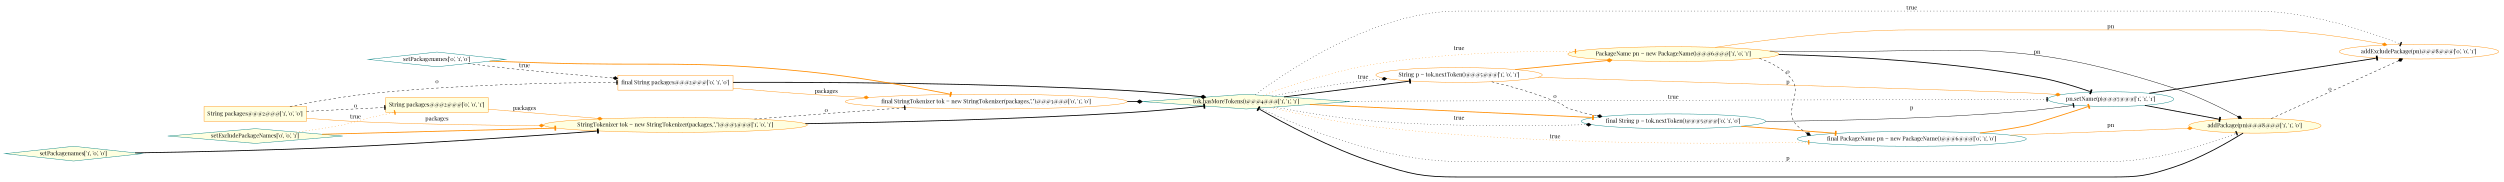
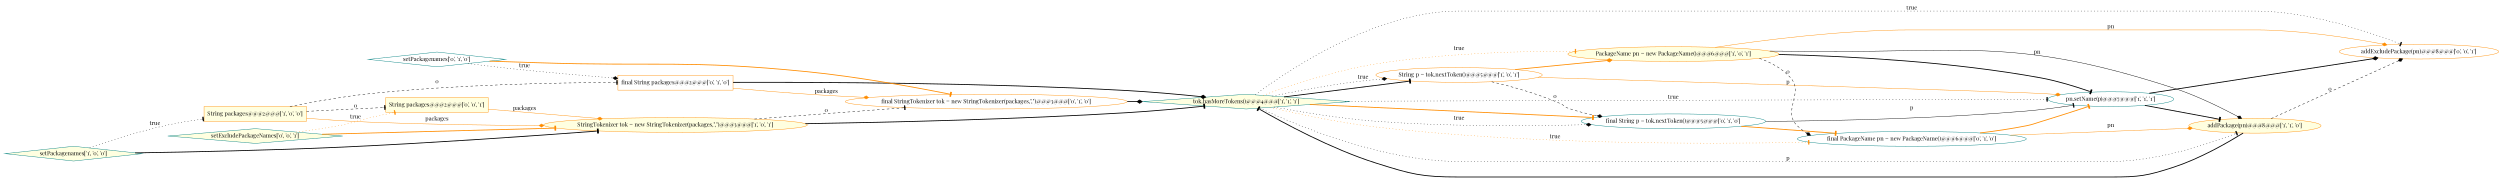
(540, 72) -> (540, 72)
(2262, 76) -> (2262, 76)
none -> (145, 131)
